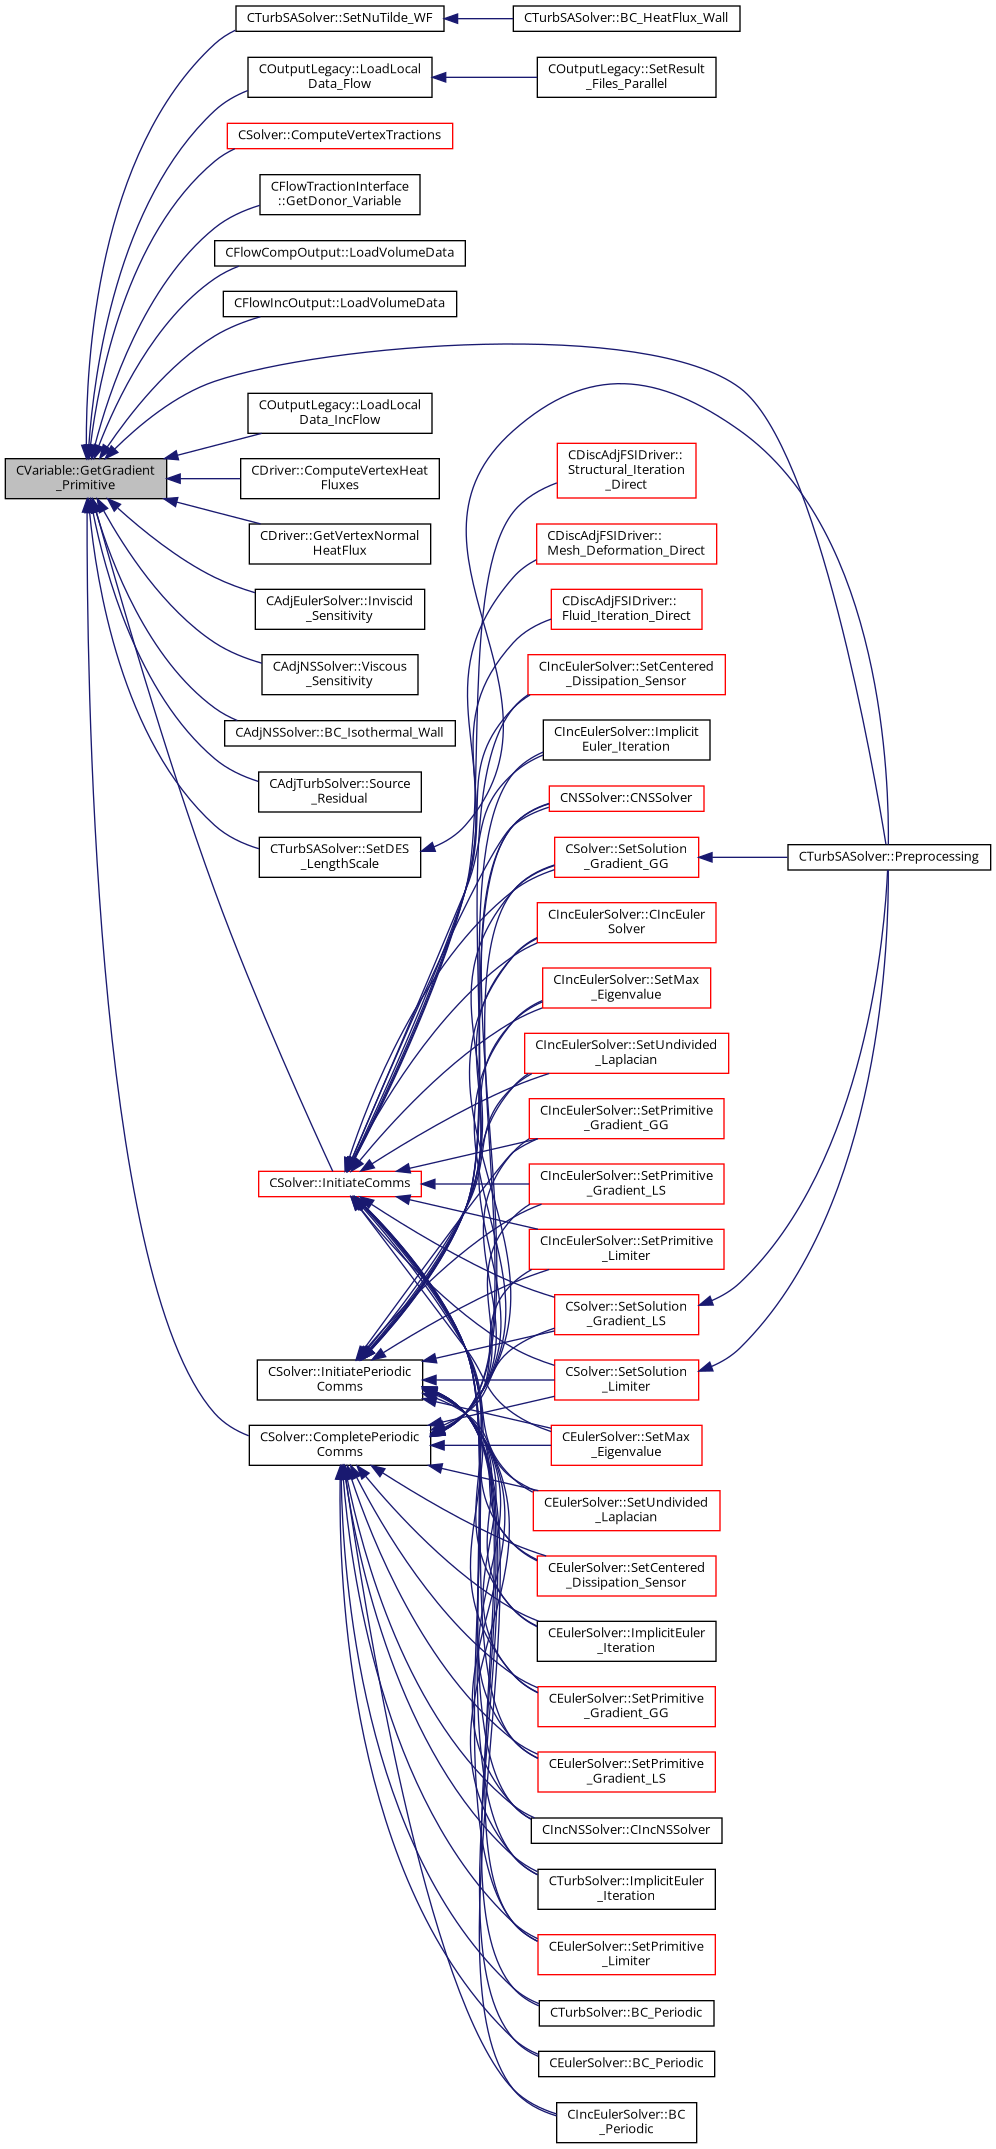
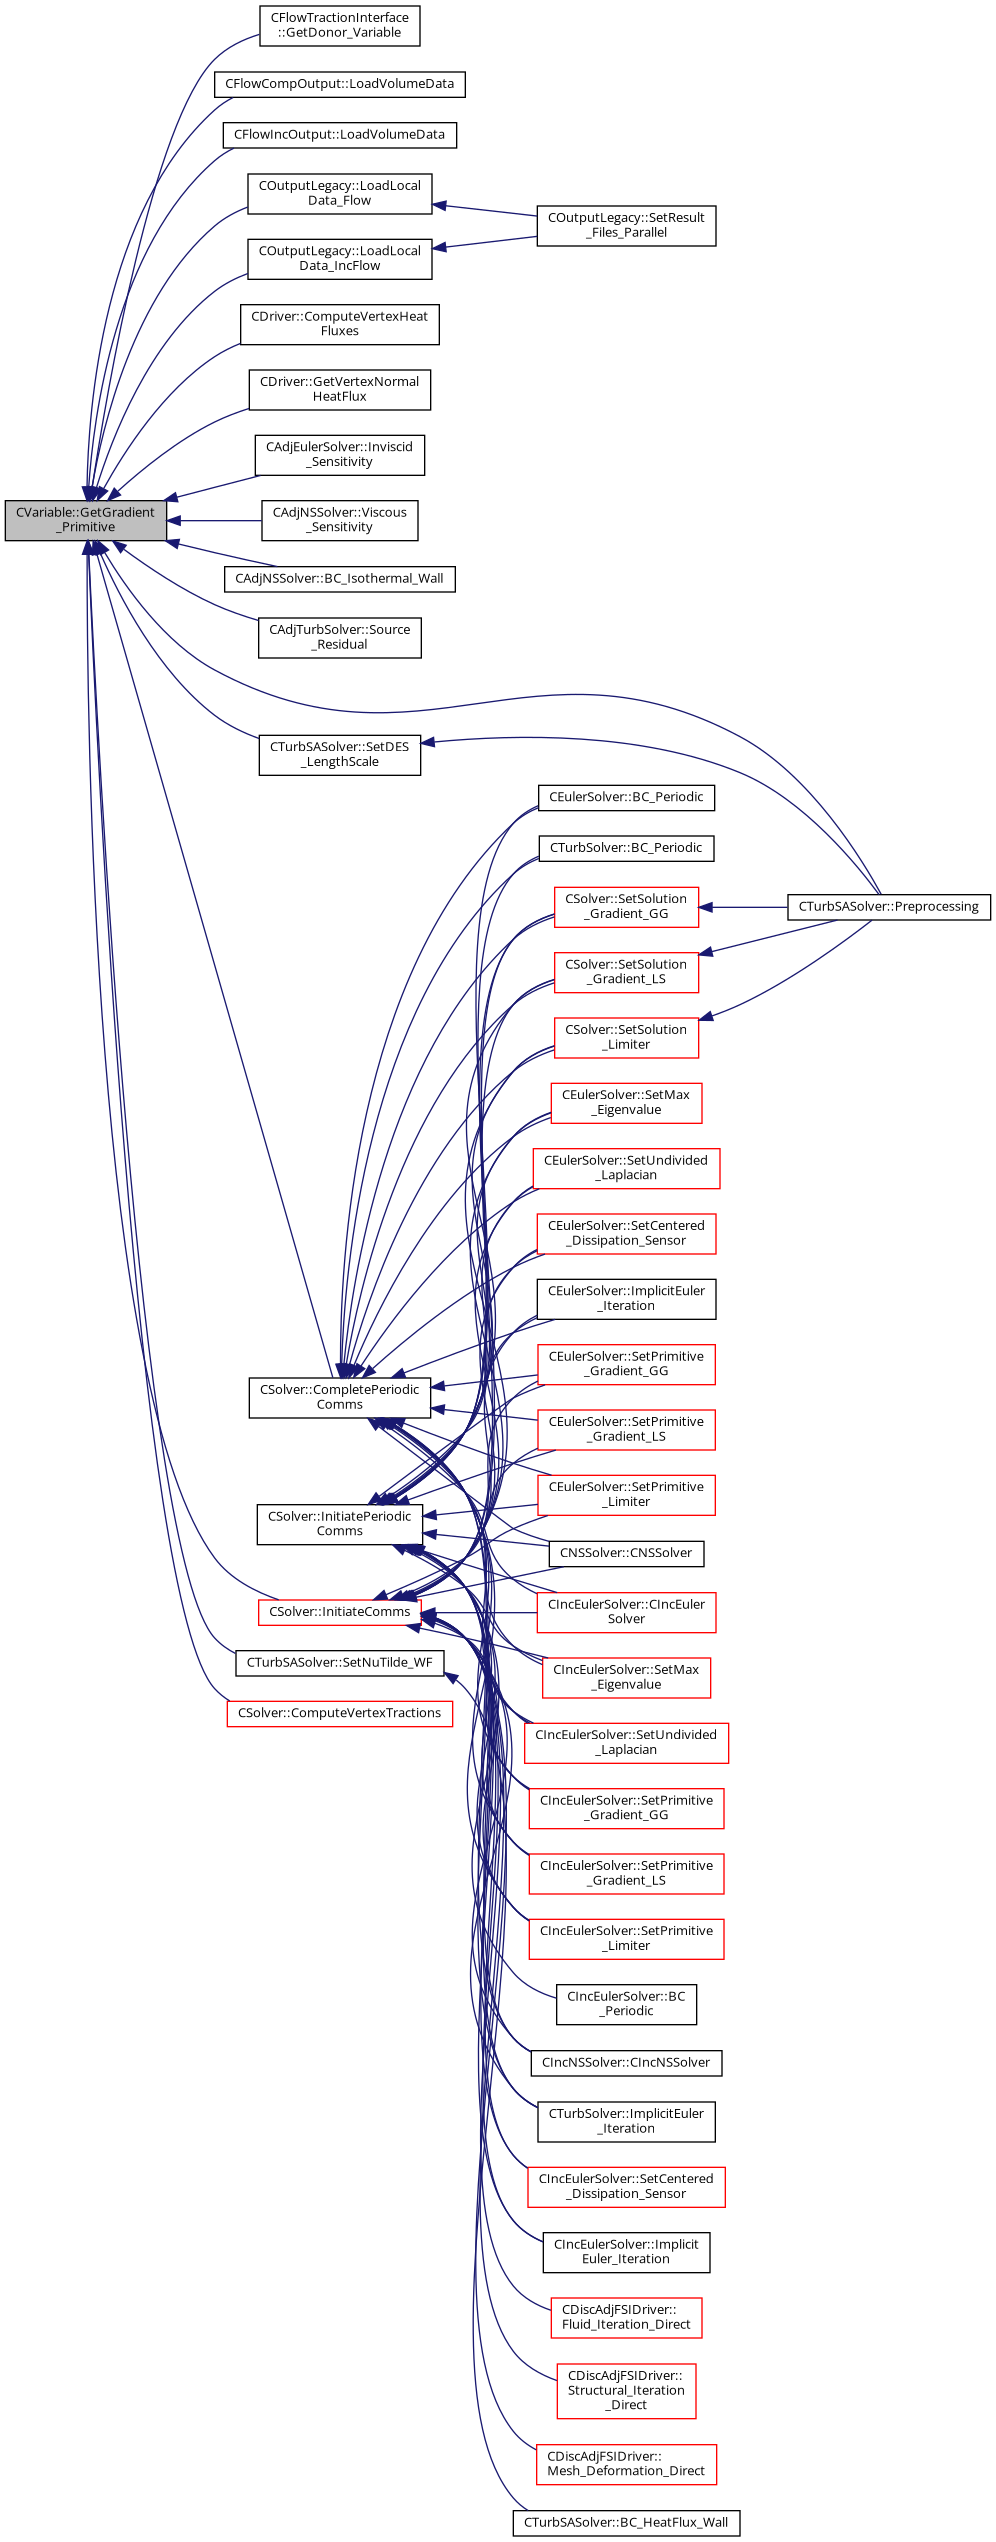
none -> (492, 242)
(627, 799) -> (627, 1554)
(401, 1784) -> none
